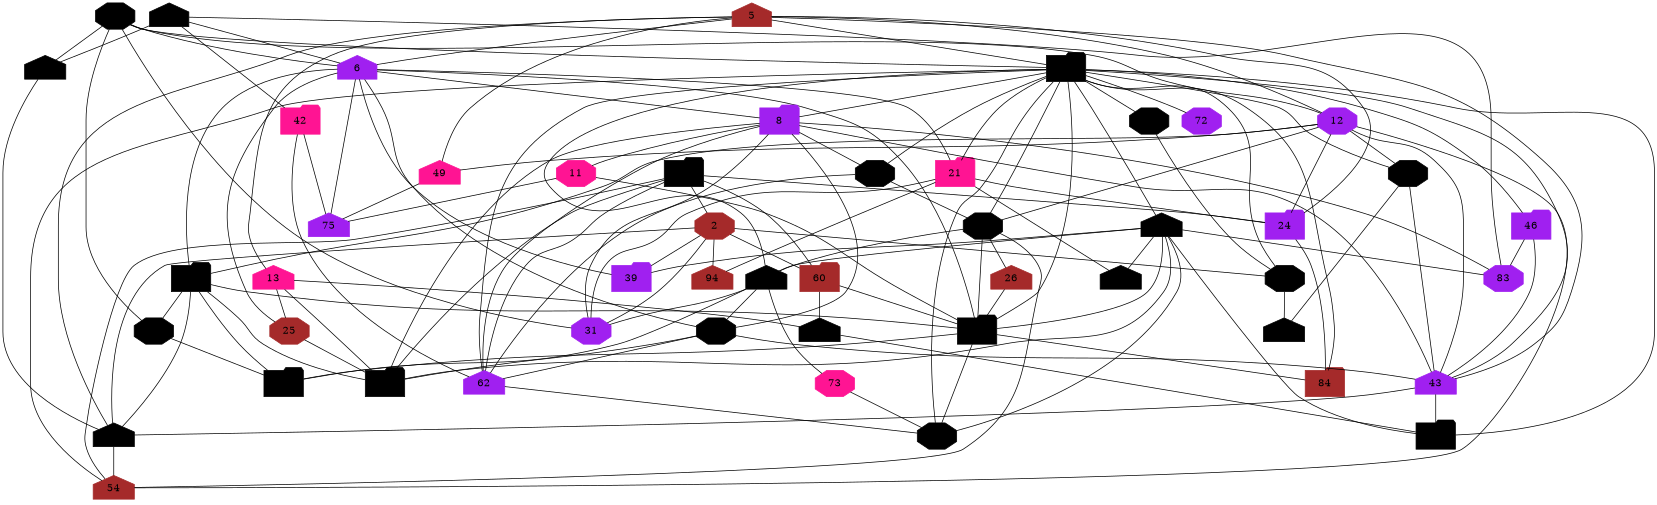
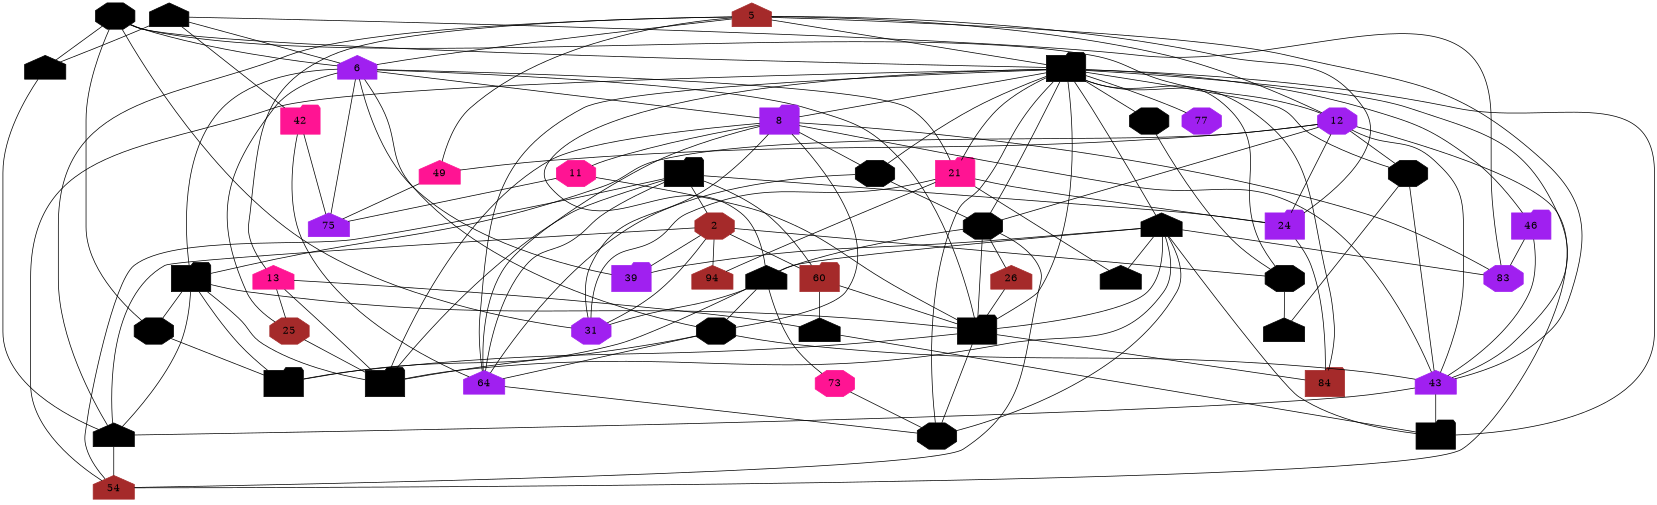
(1202, 121) -> (1202, 121)
(484, 384) -> (484, 384)
